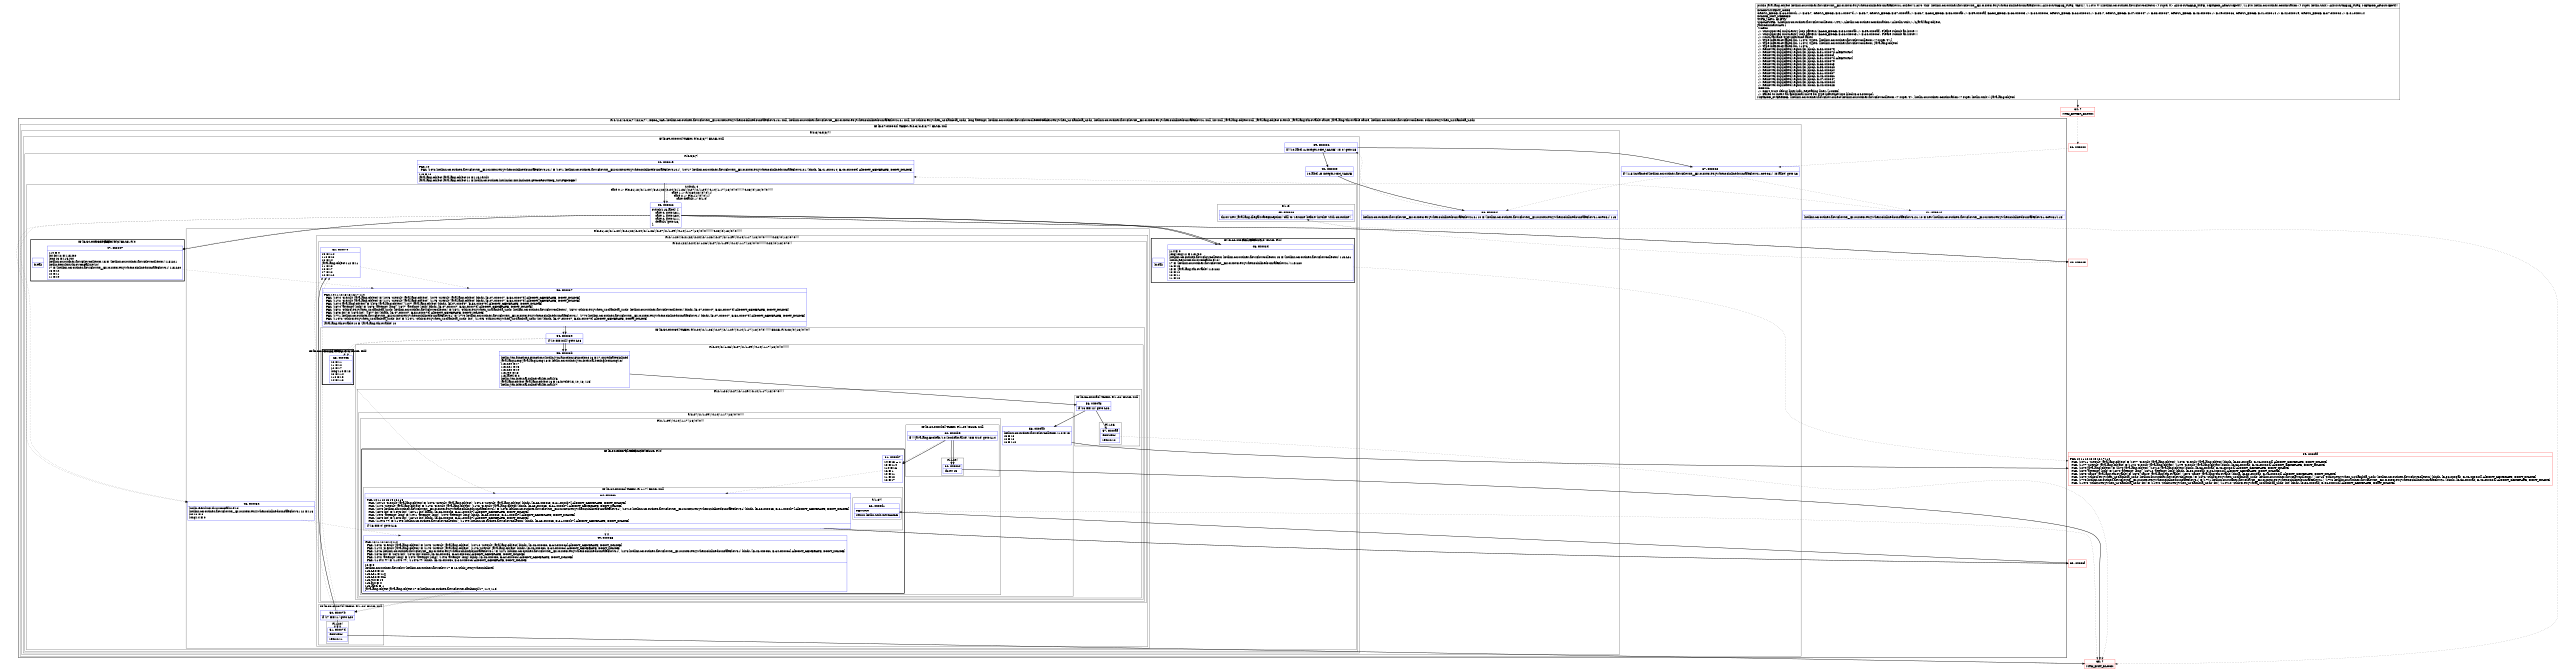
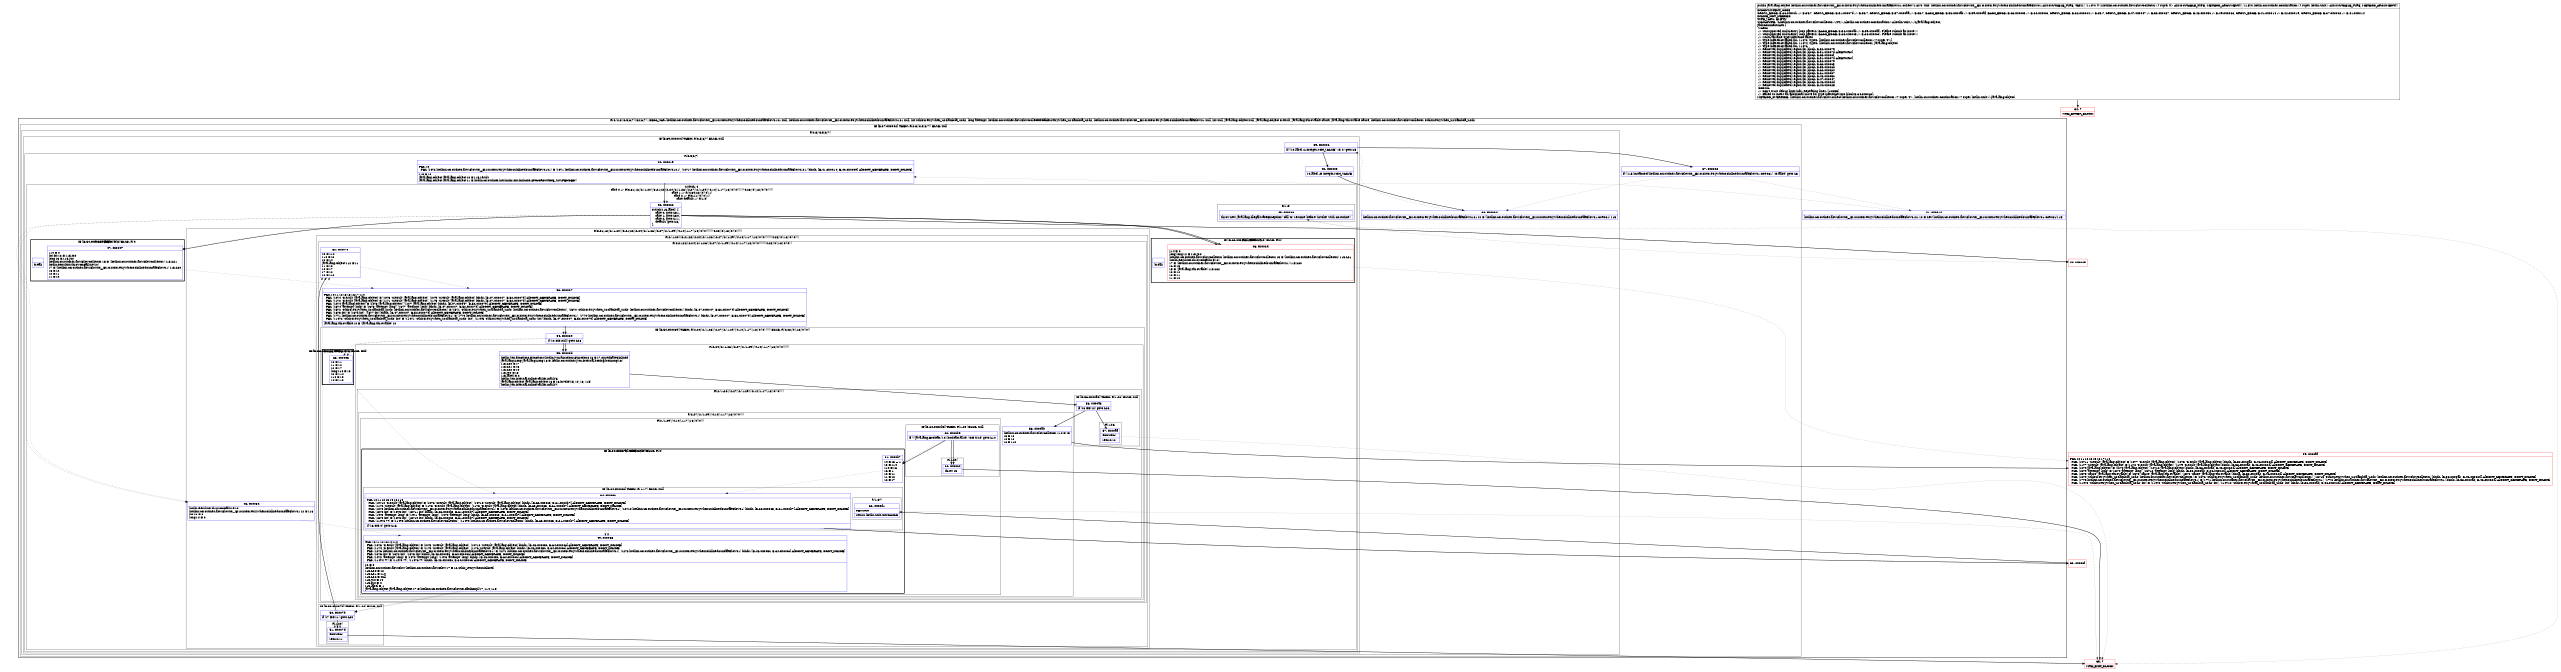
(2078, 148) -> none
(1260, 263) -> (1260, 263)
